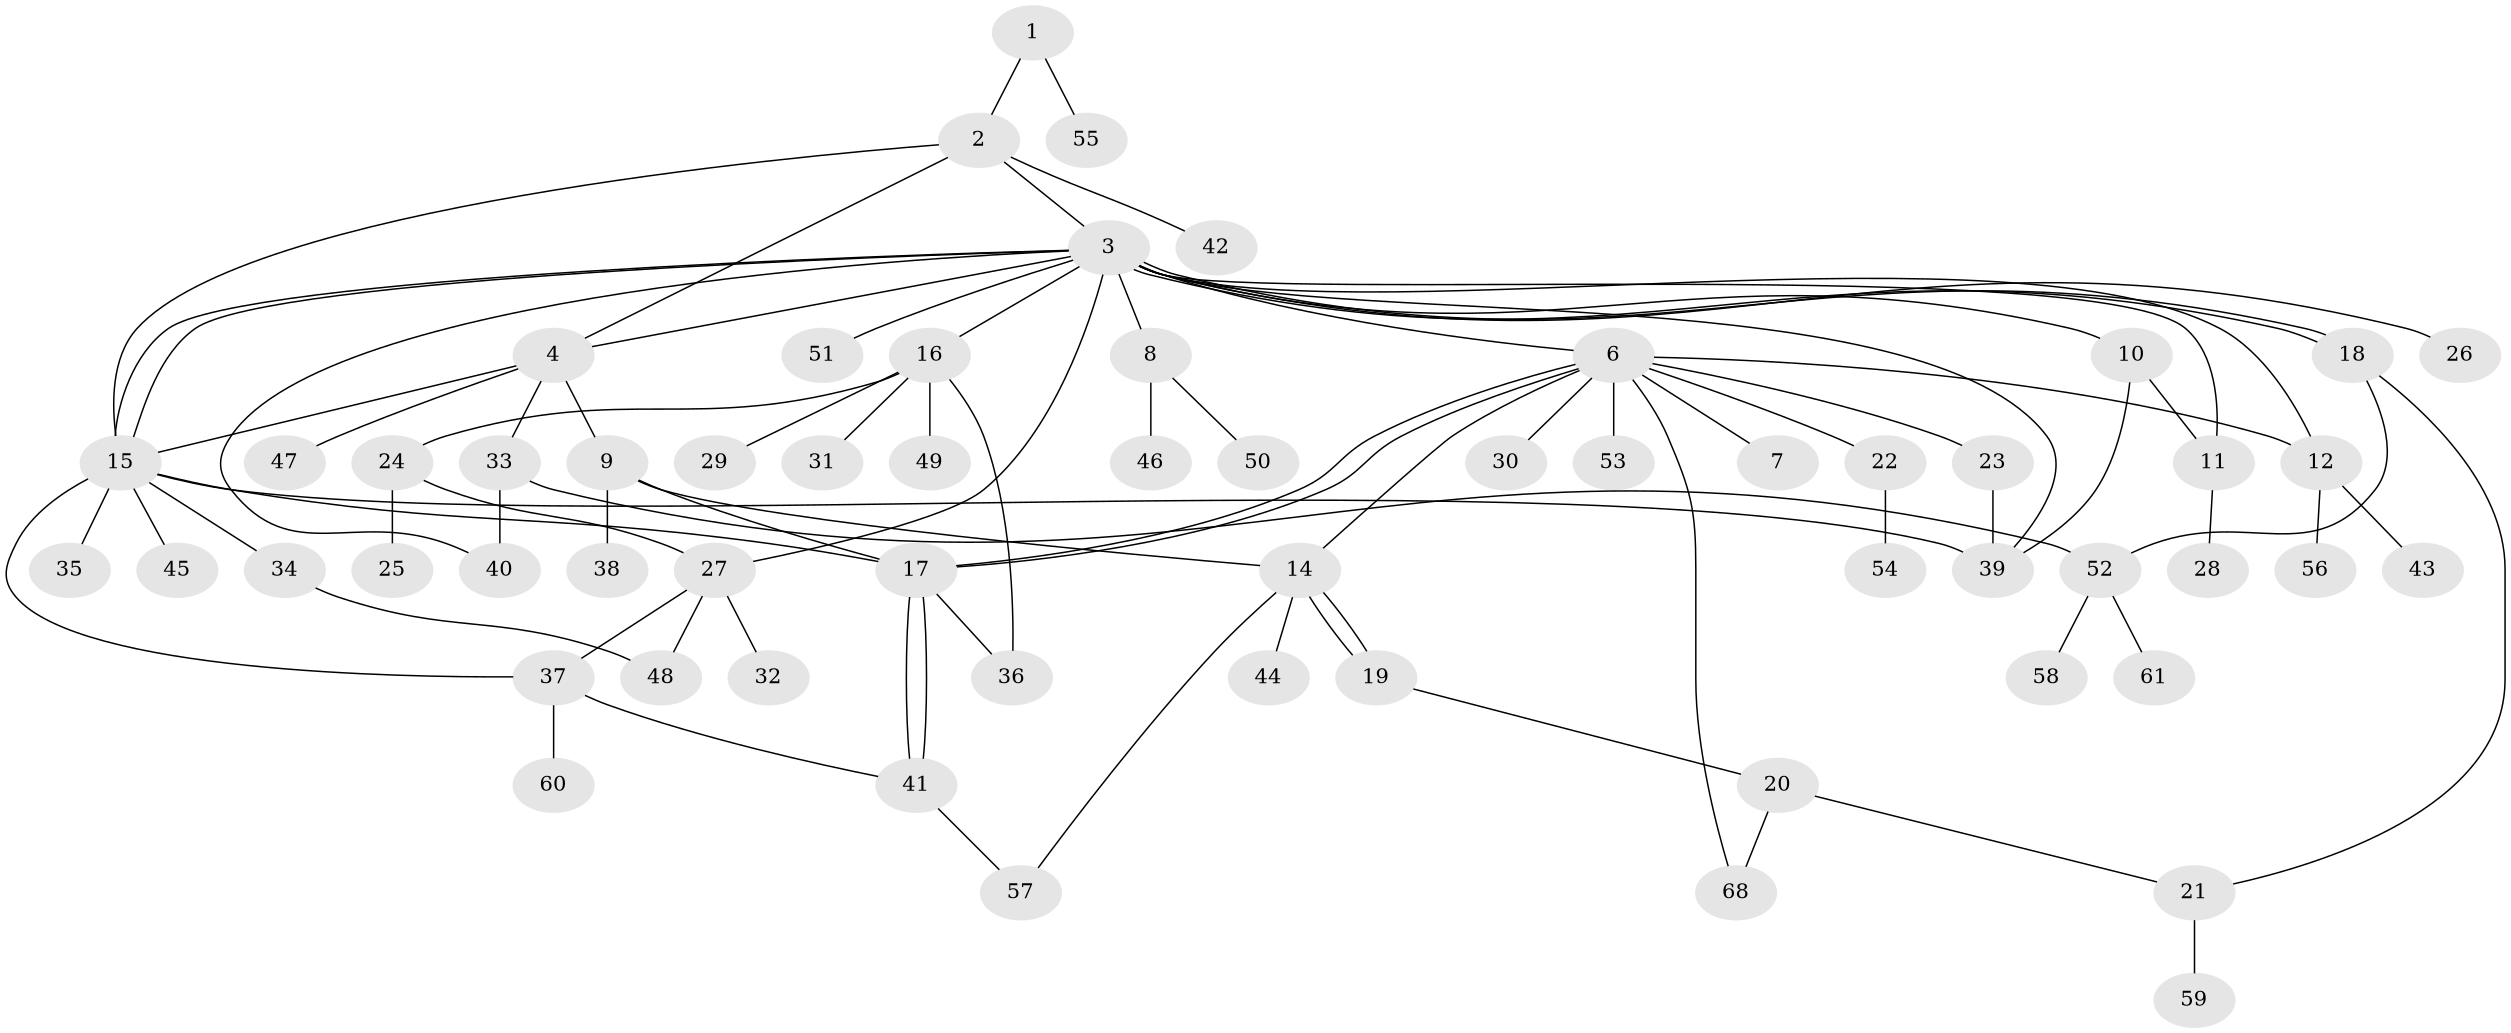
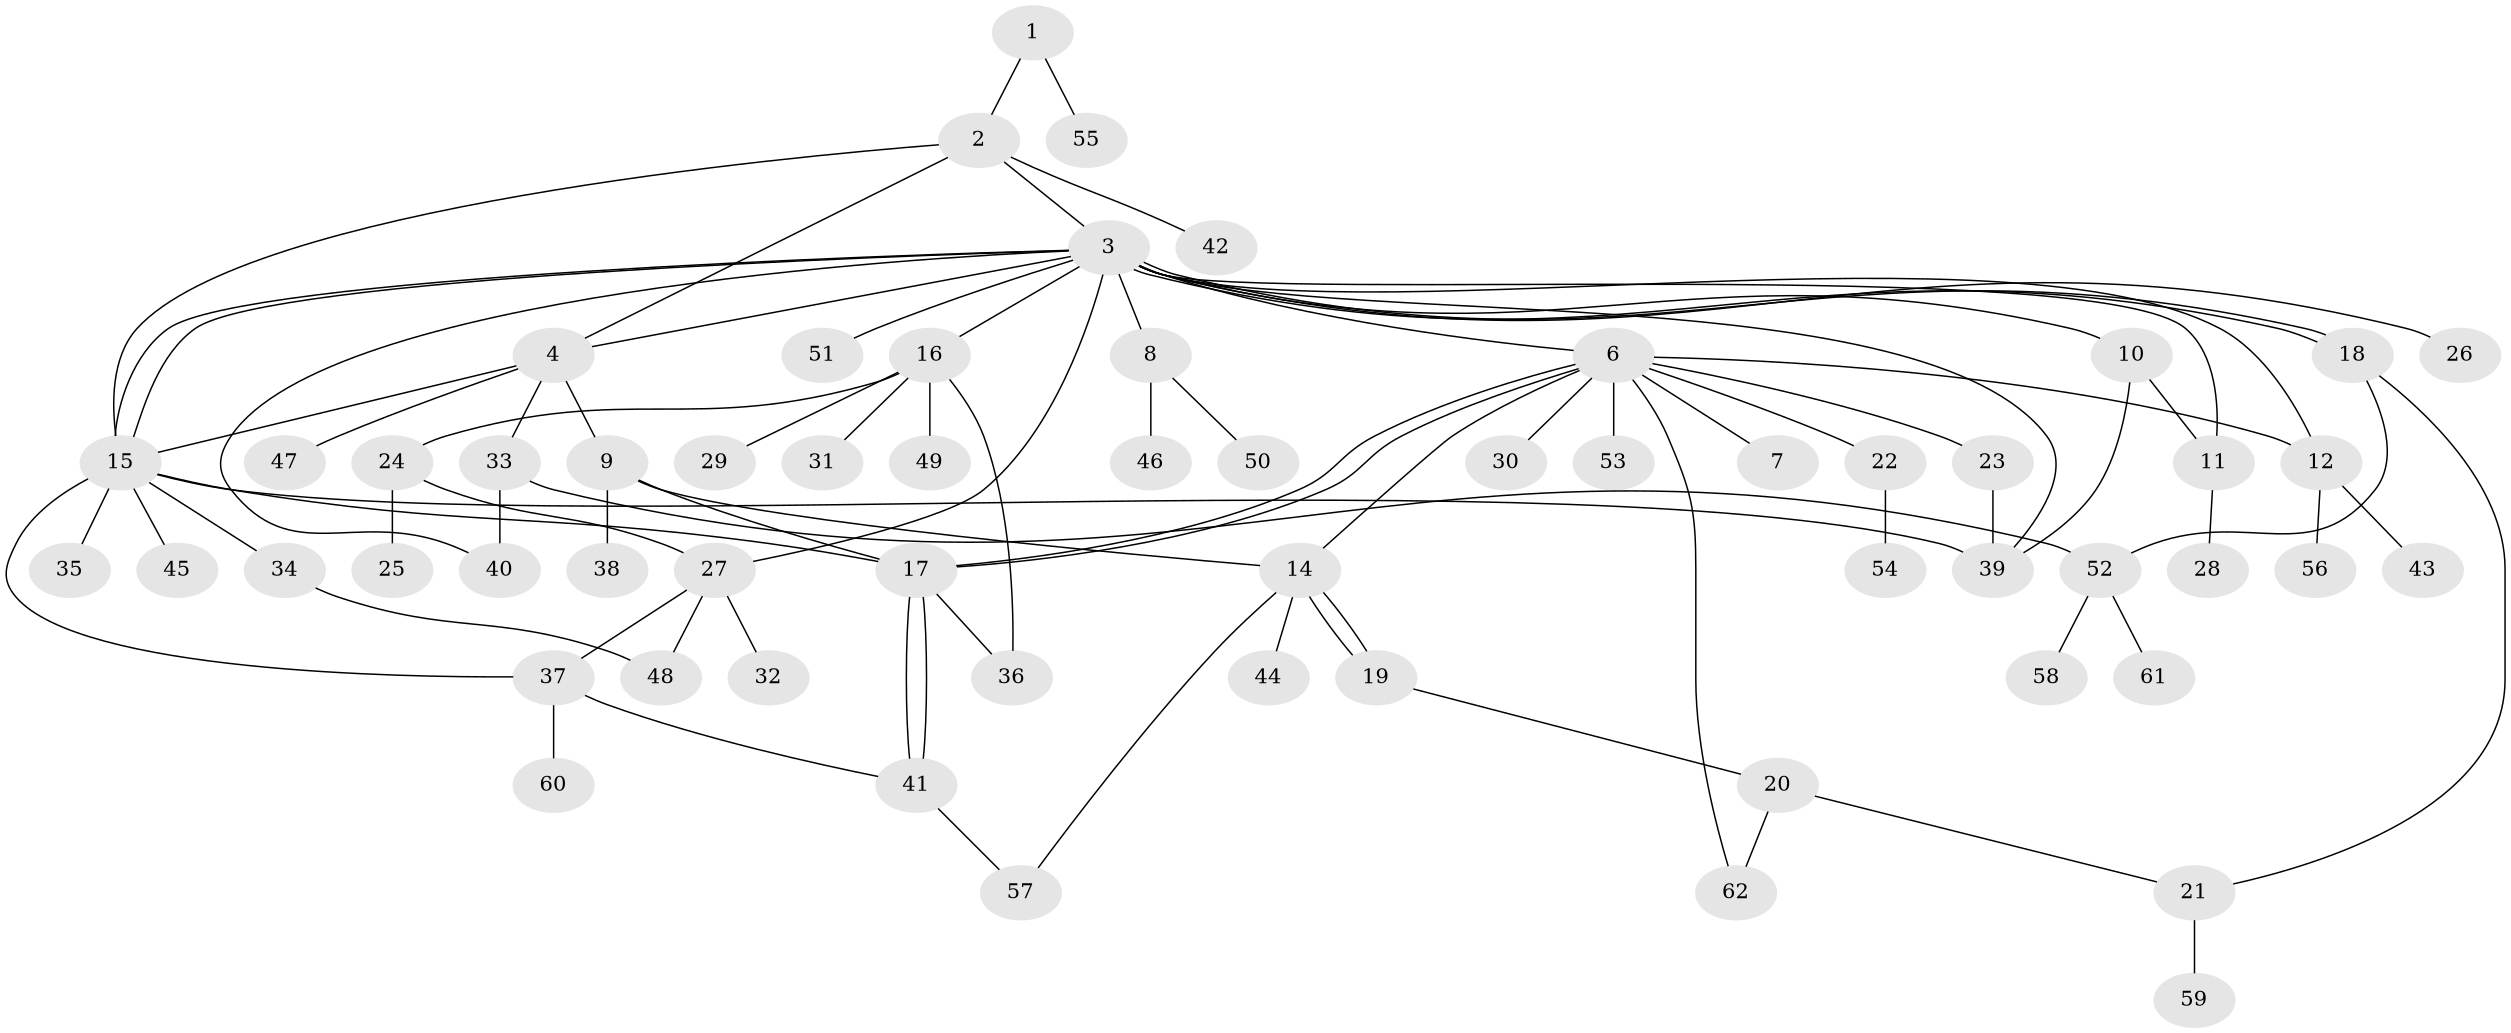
(1736, 893) -> (1736, 893)
